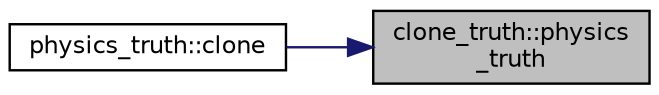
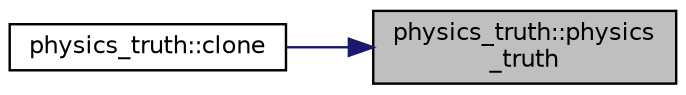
(511, 47) -> (525, 47)
